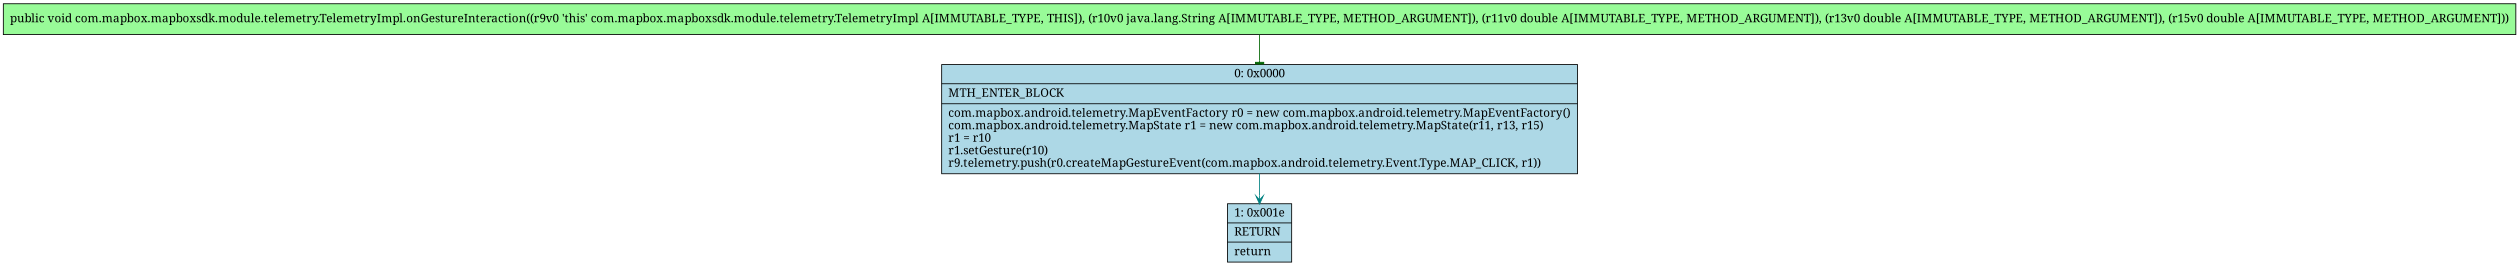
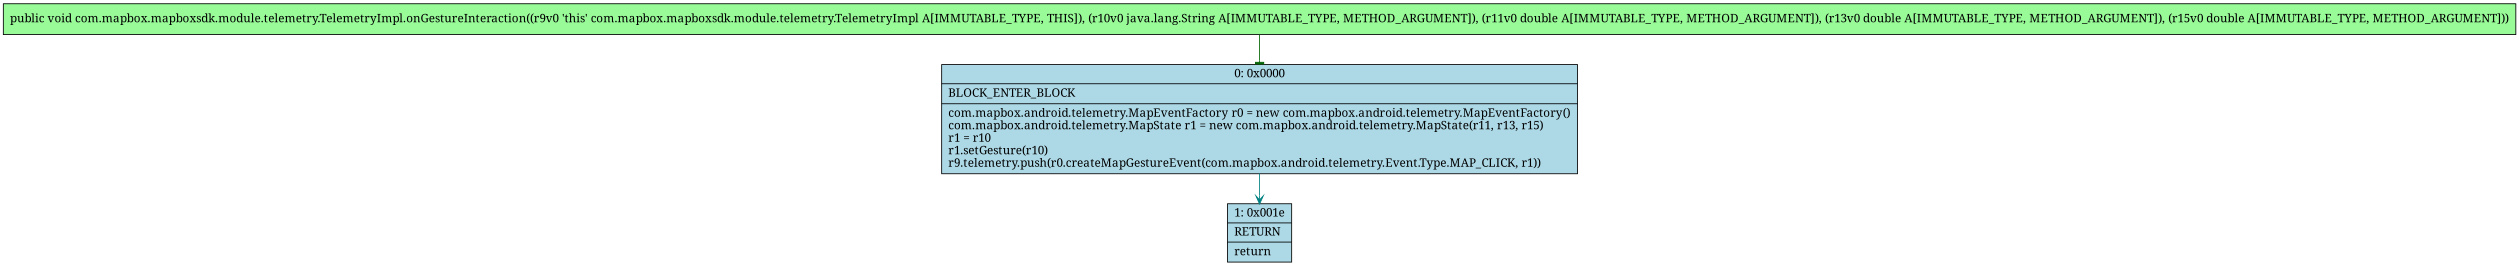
(1006, 93) -> (1012, 93)
